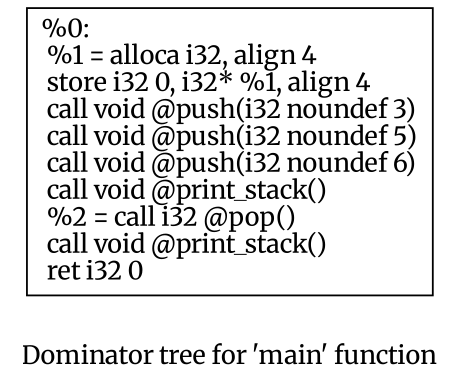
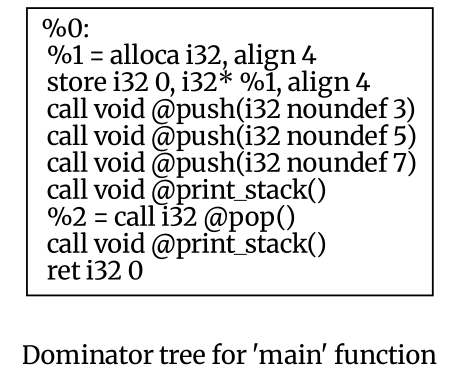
(229, 164) -> (230, 164)
